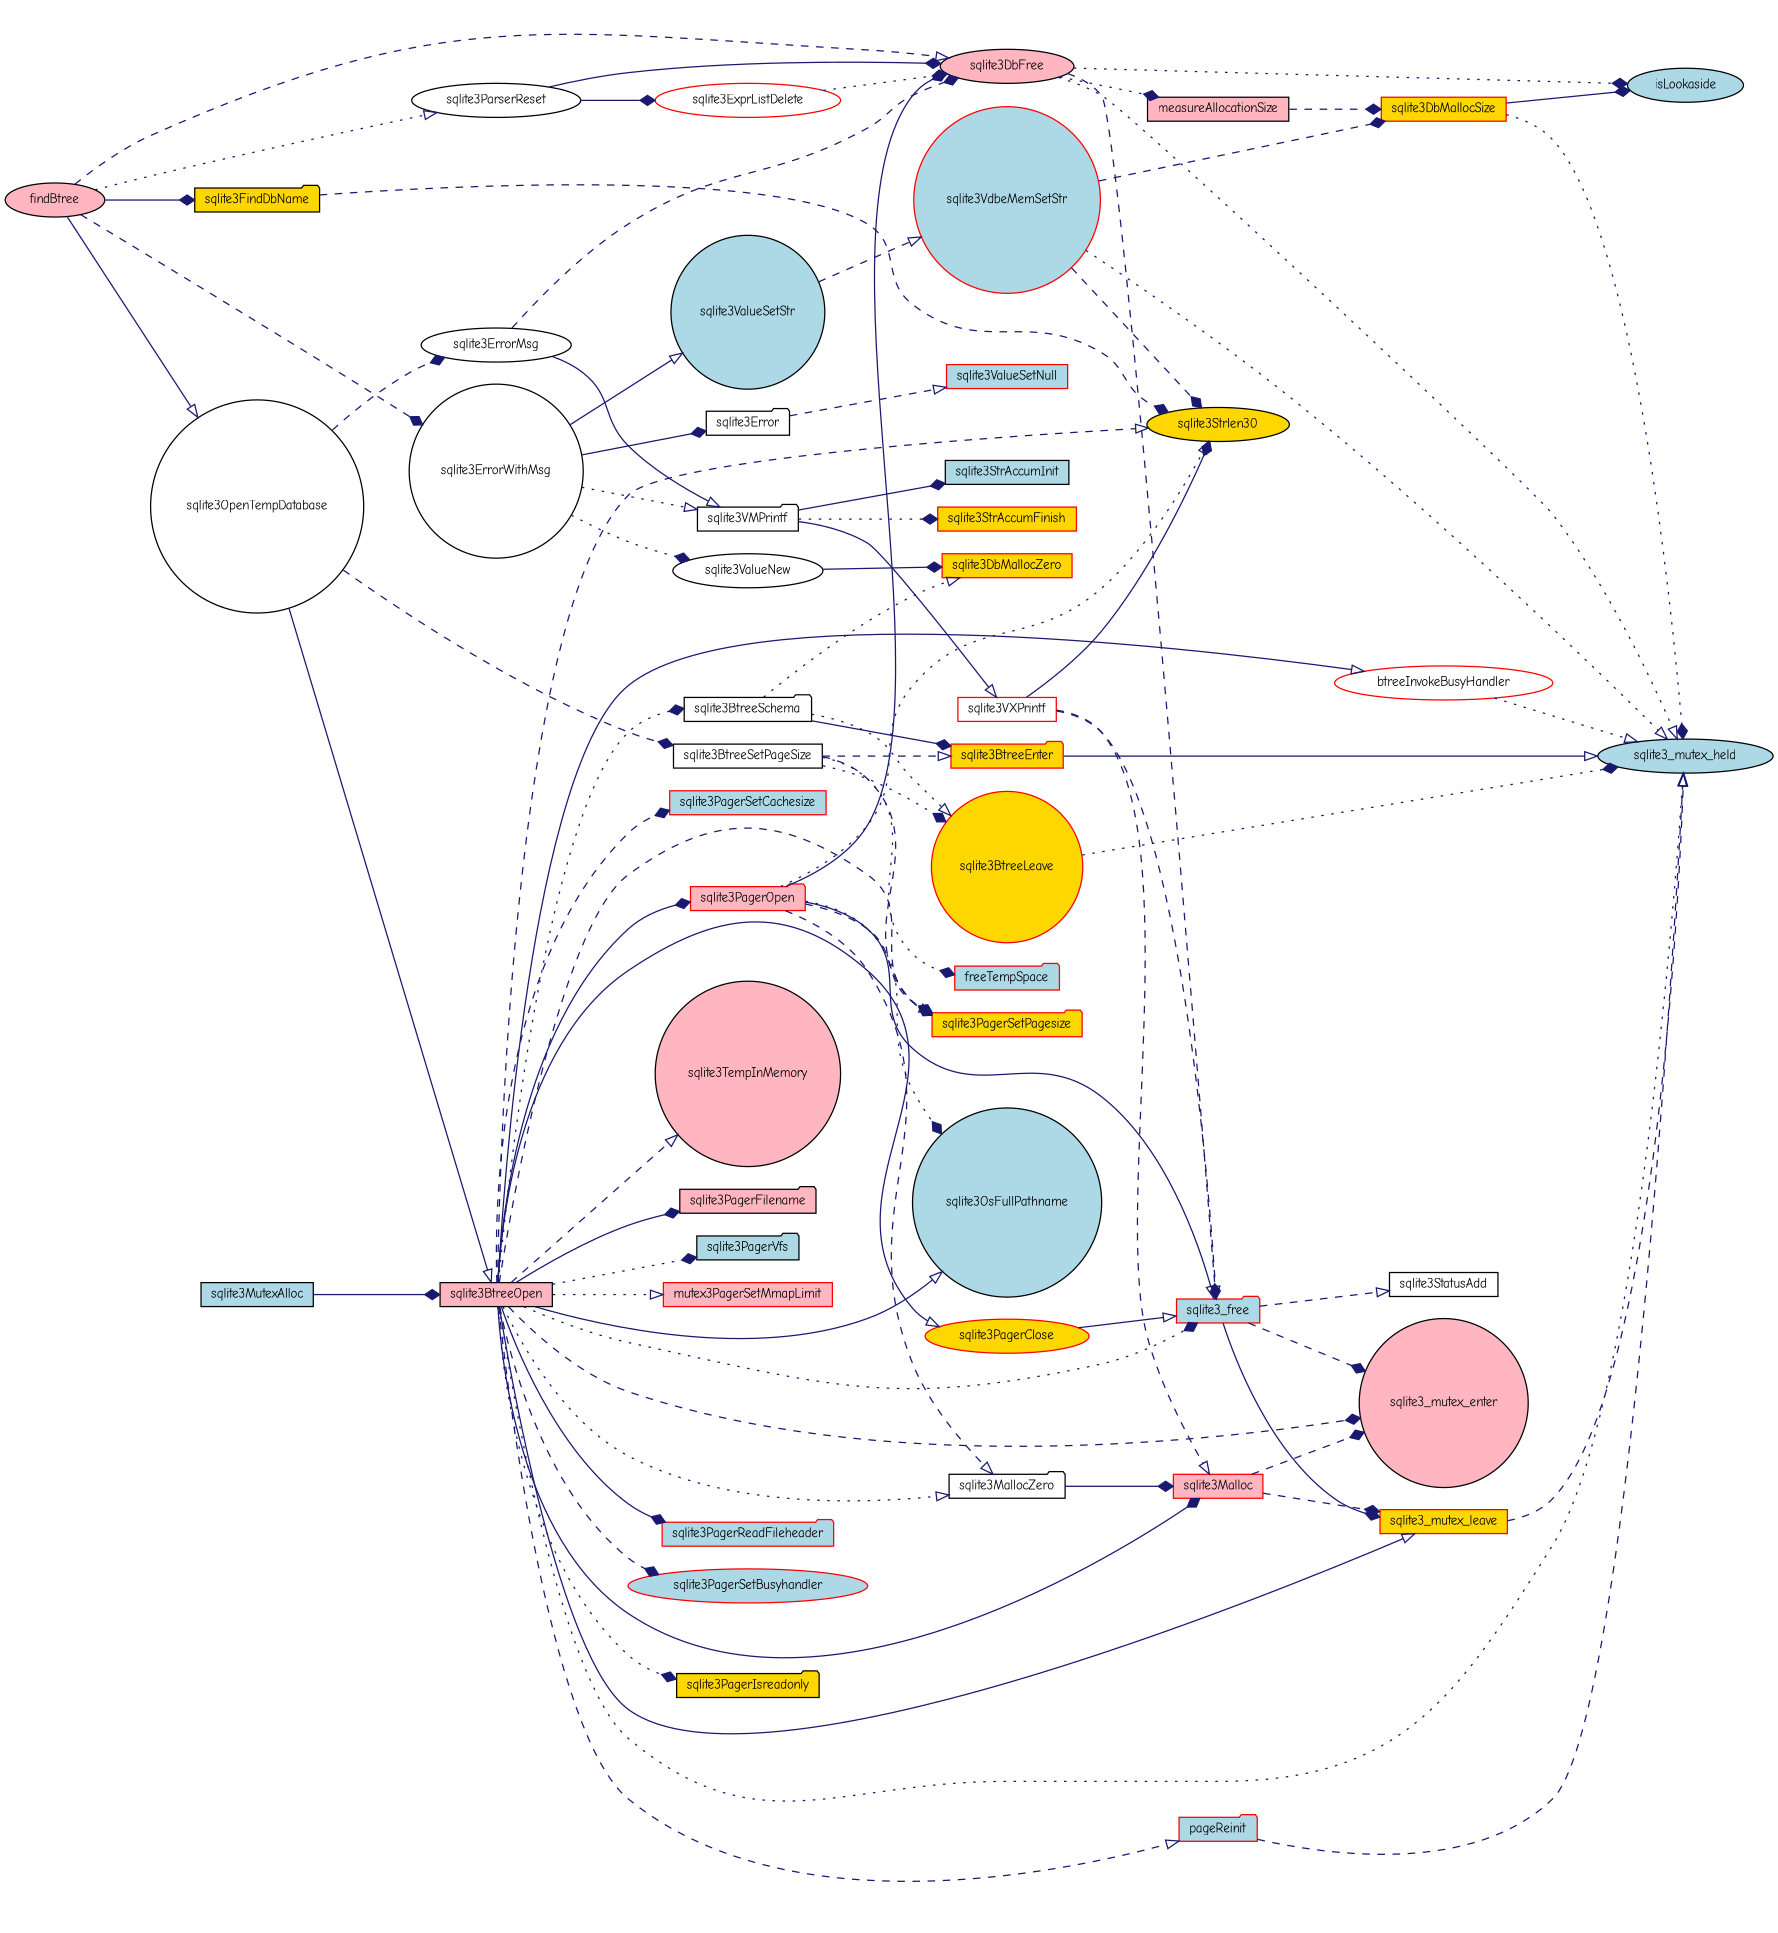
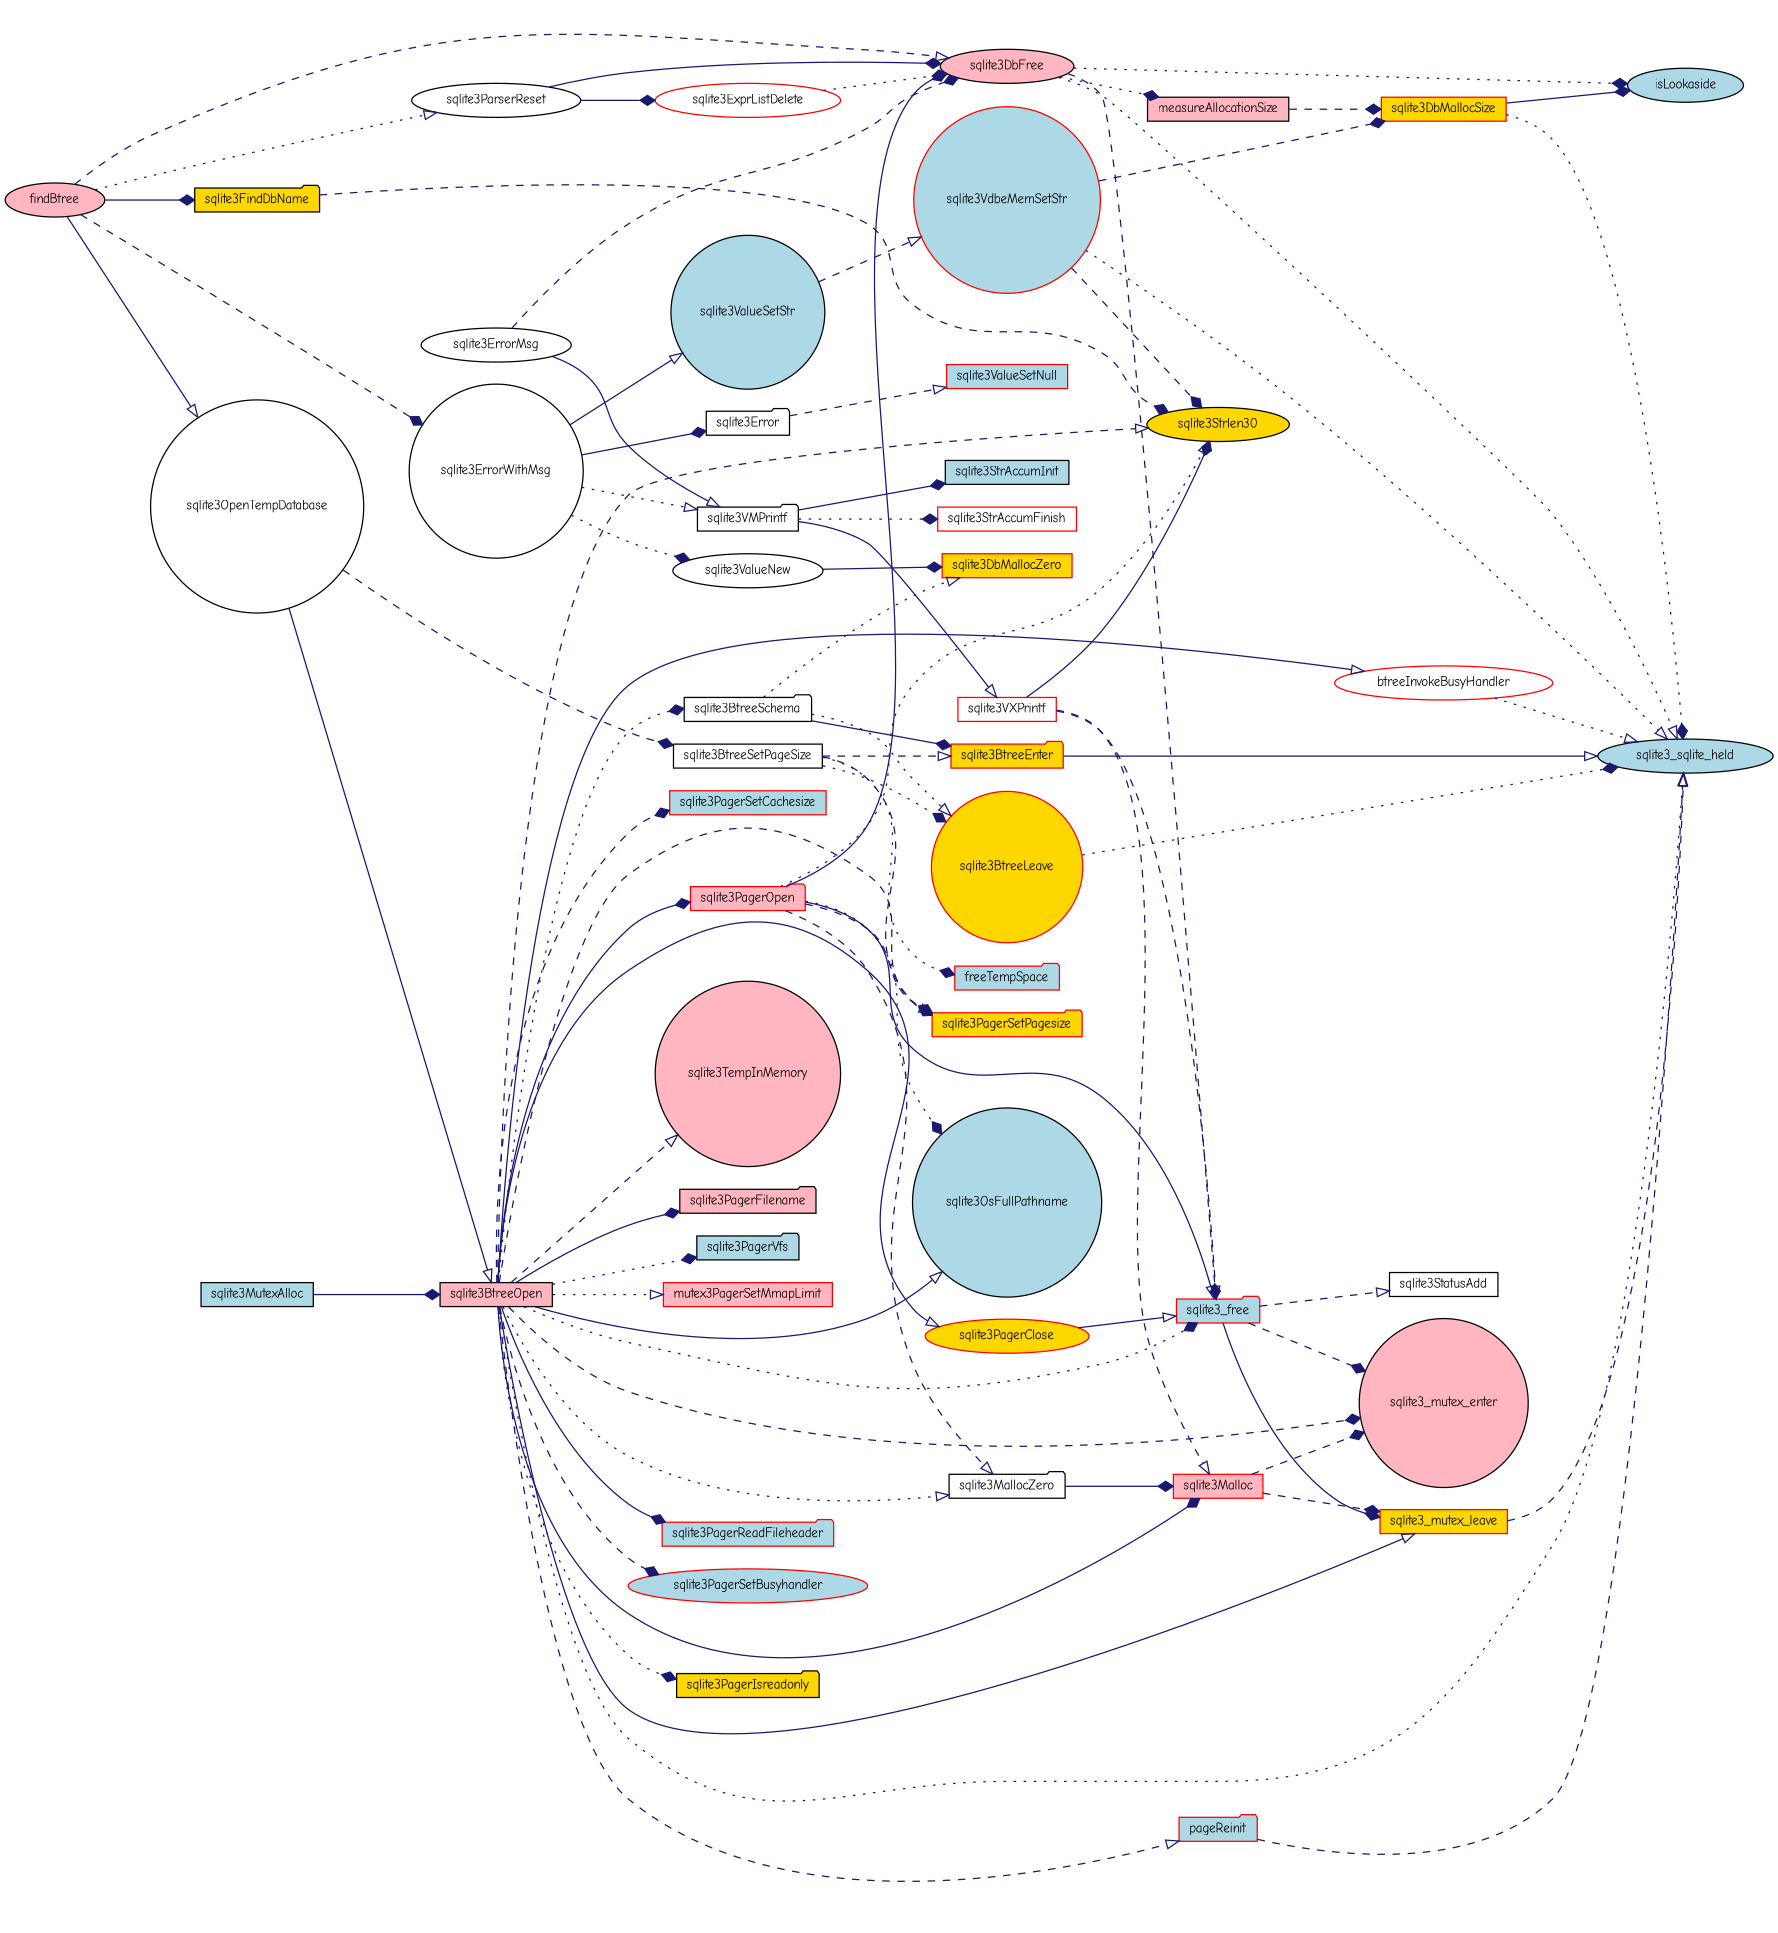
(383, 389) -> none
(1007, 519) -> (1007, 519)
(1685, 756) -> (1685, 756)
